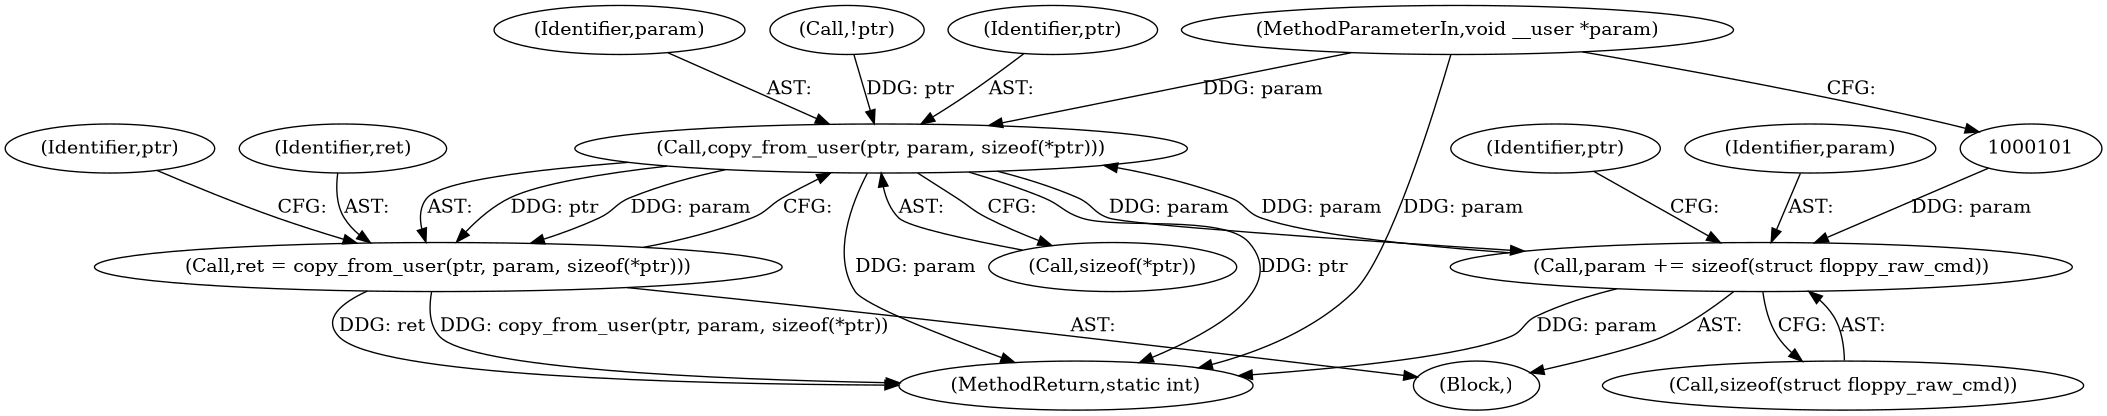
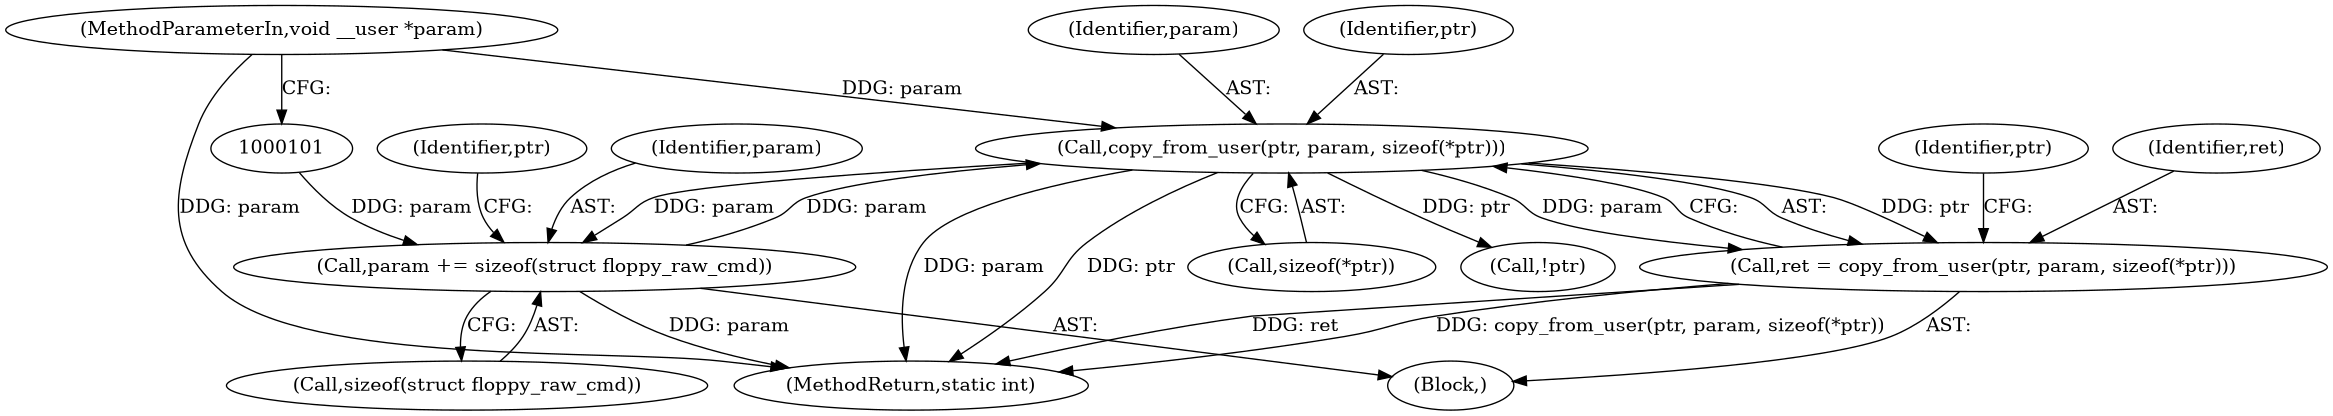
(862, 83) -> (1402, 209)
